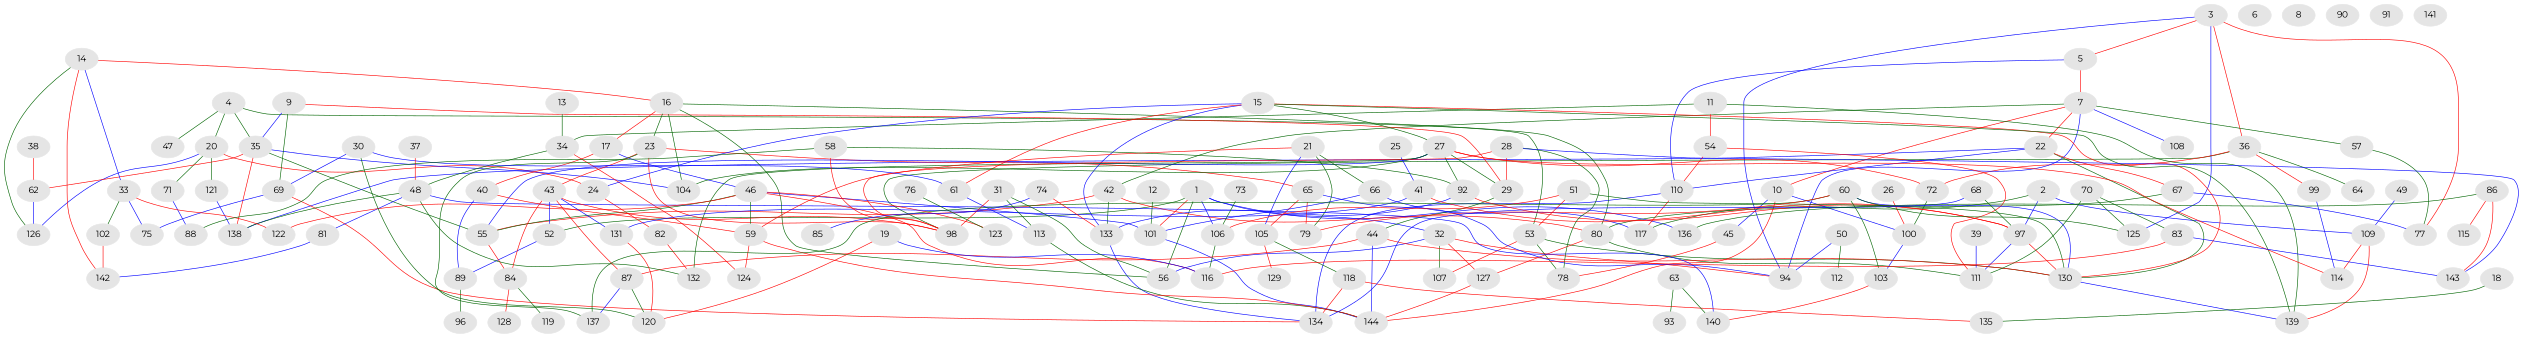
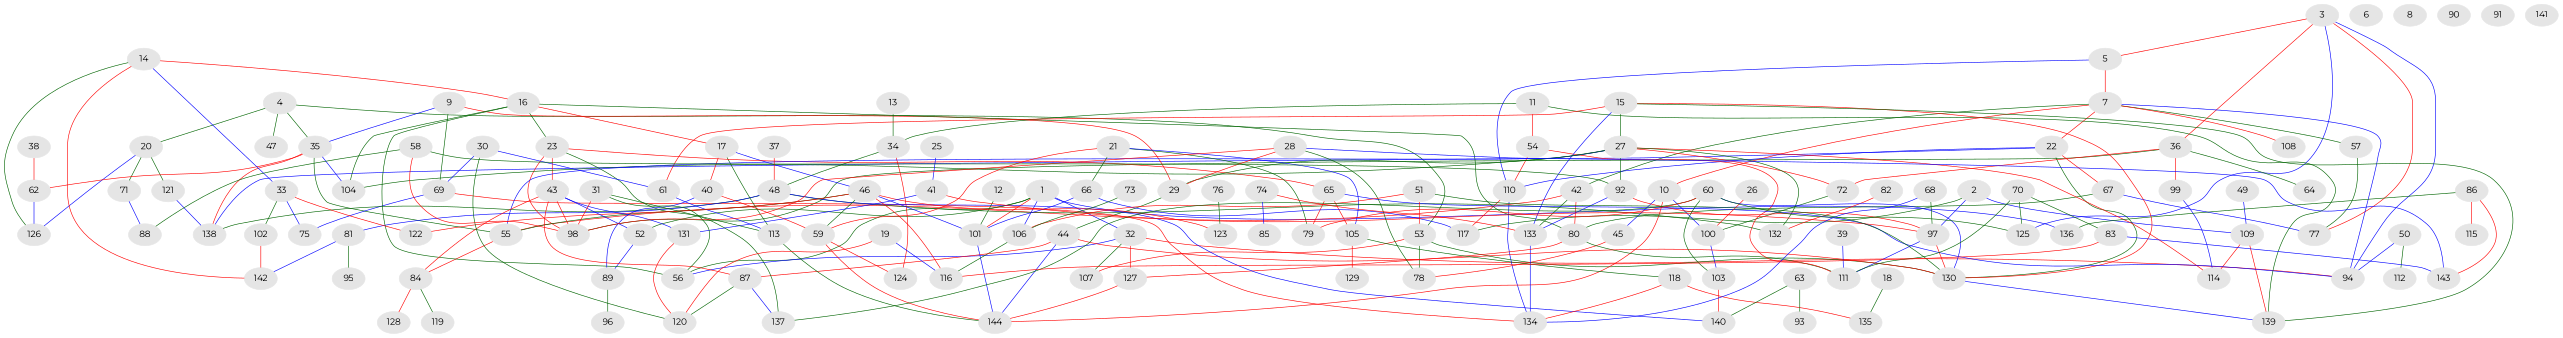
(2129, 125) -> (2215, 123)
(593, 191) -> none
none -> (746, 192)
none -> (349, 279)
